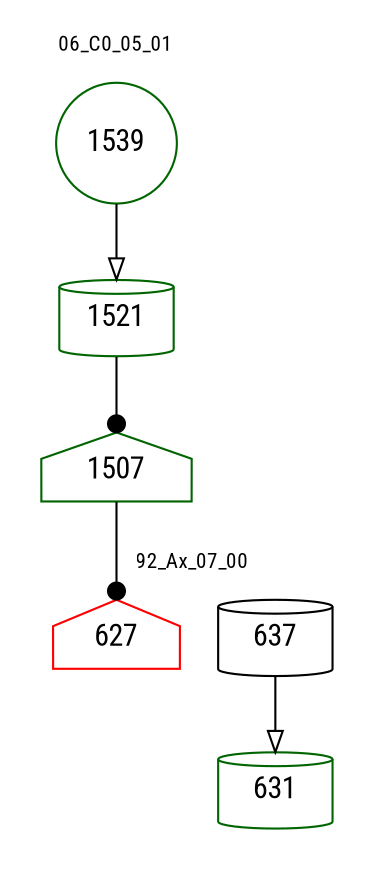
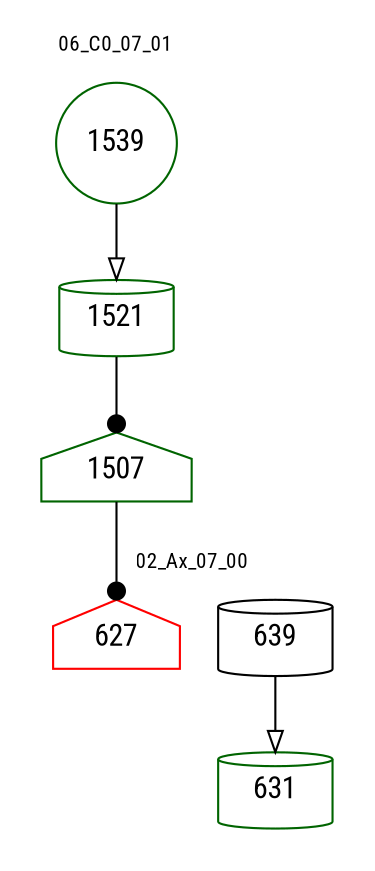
(116, 46) -> (116, 46)
(193, 563) -> (193, 563)
(275, 638) -> (275, 638)
